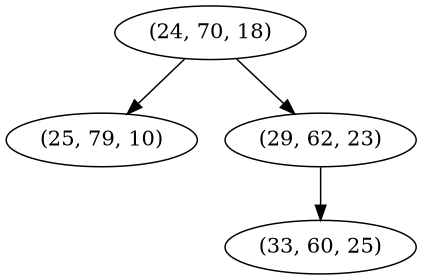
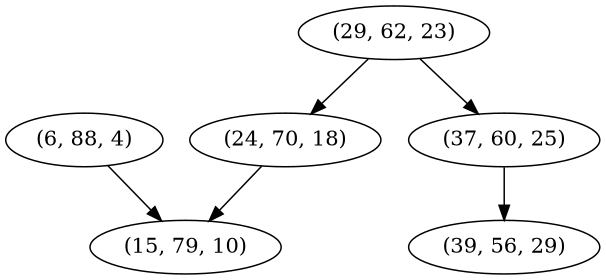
(260, 81) -> (345, 81)
none -> (84, 140)
(102, 140) -> (186, 247)
(321, 247) -> (504, 140)
none -> (504, 247)
